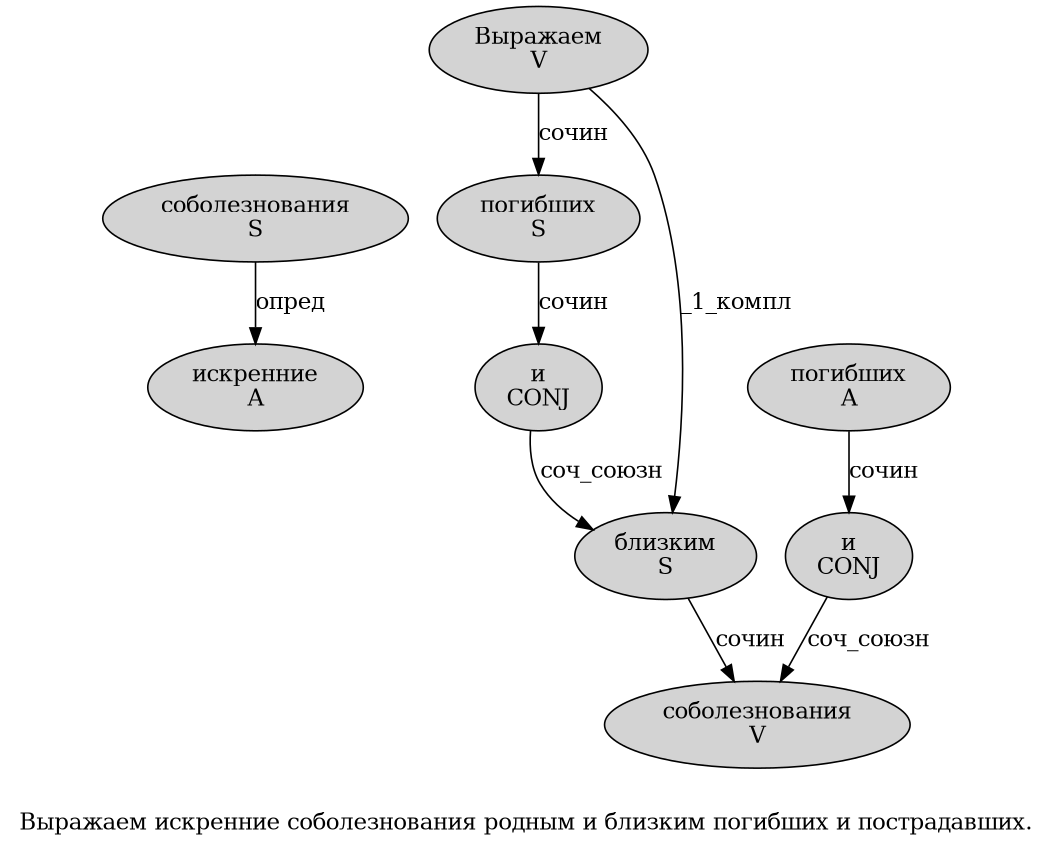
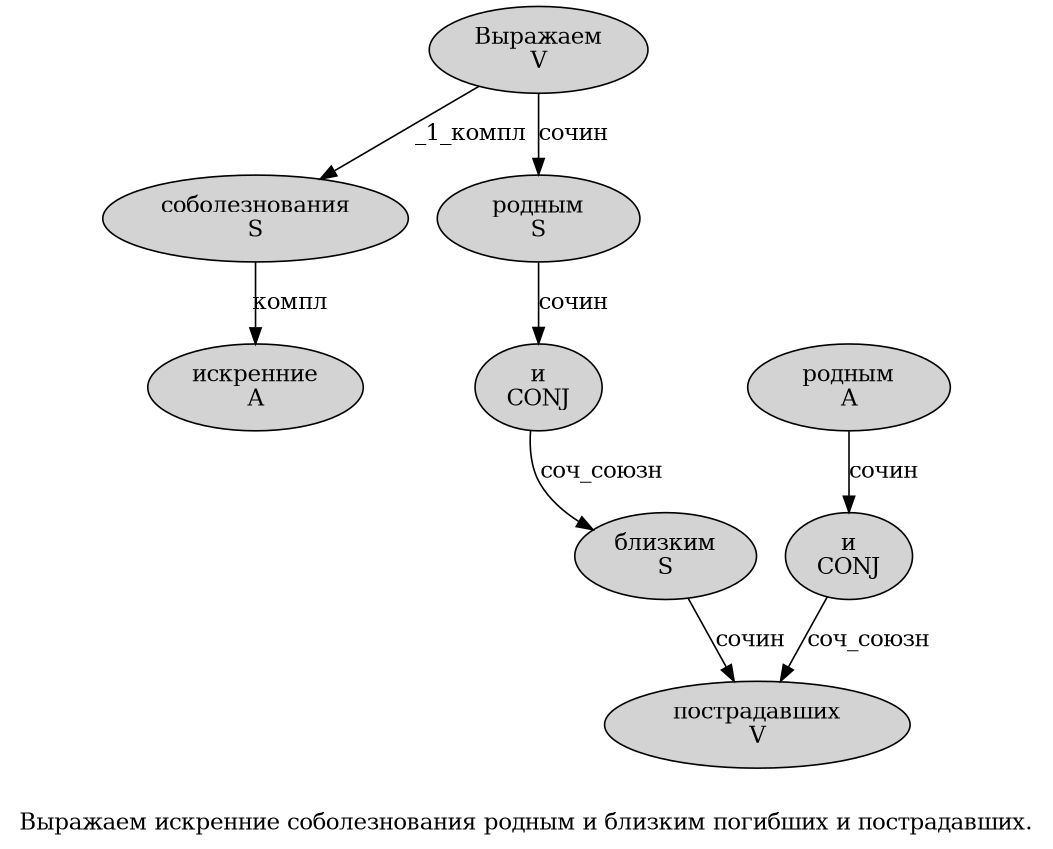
(539, 219) -> (539, 219)
(677, 280) -> (407, 128)
(290, 303) -> (290, 303)
(849, 387) -> (849, 387)
(757, 725) -> (757, 725)
